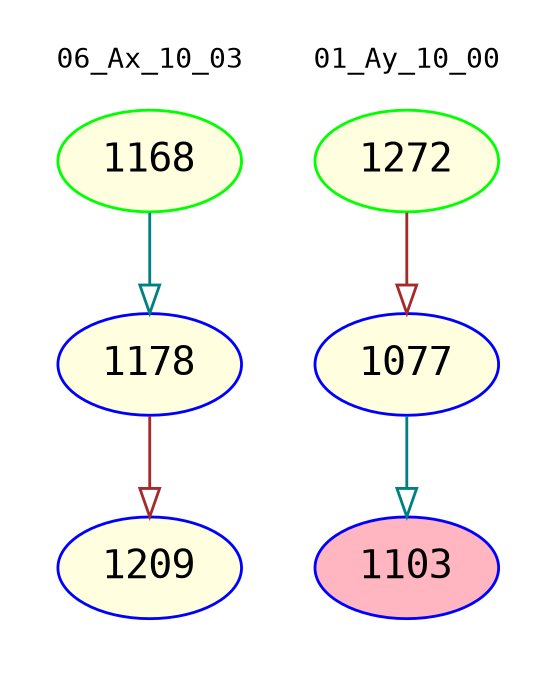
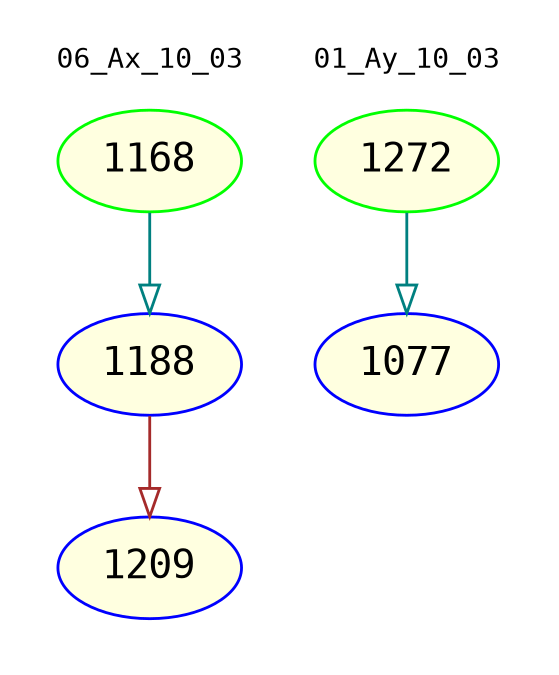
(408, 61) -> (408, 61)
(407, 249) -> (407, 249)
(150, 364) -> (150, 364)
(407, 568) -> none
